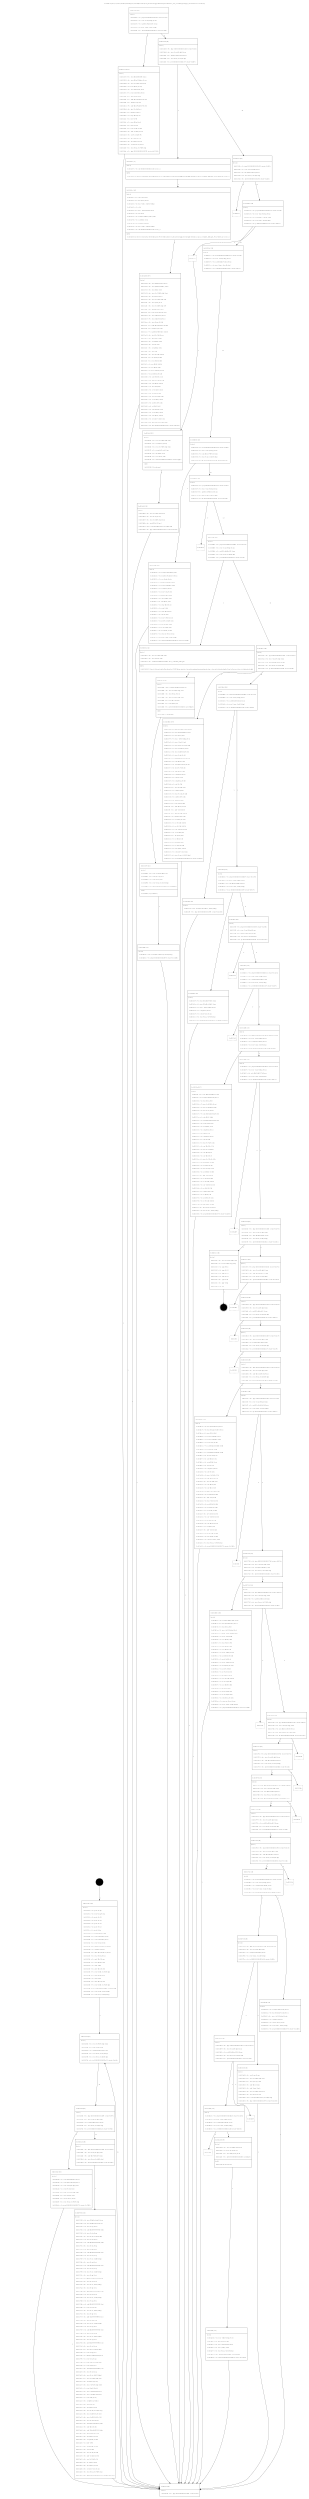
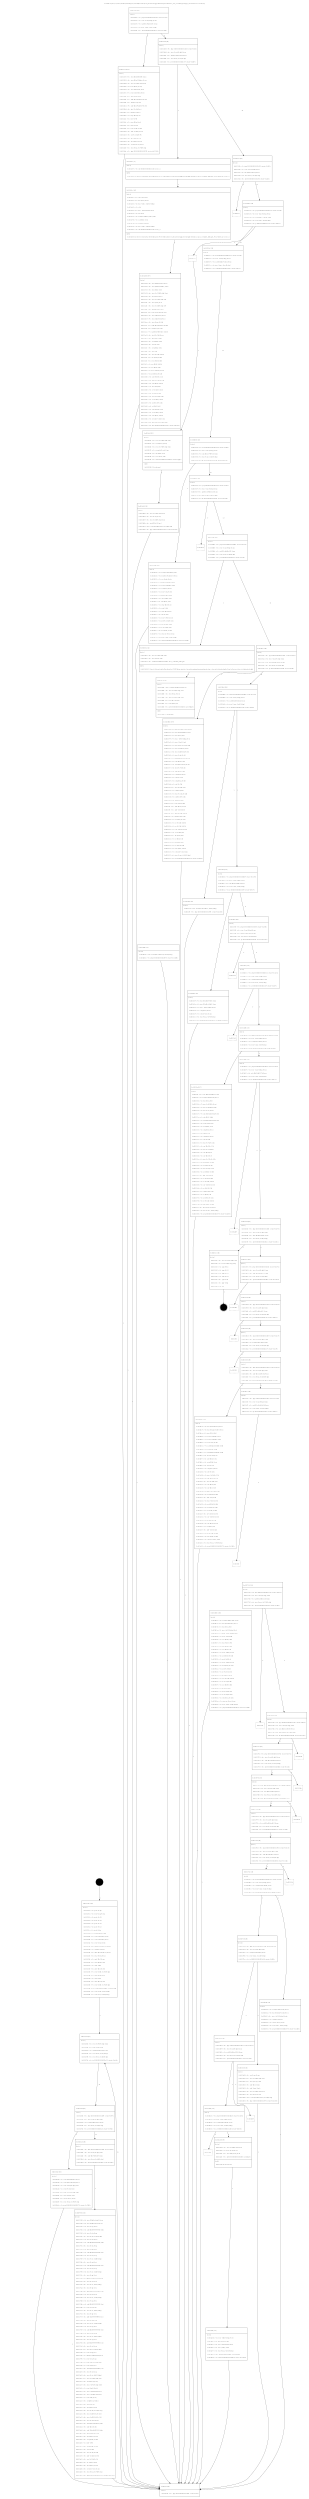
(159, 880) -> none
(262, 1564) -> none
